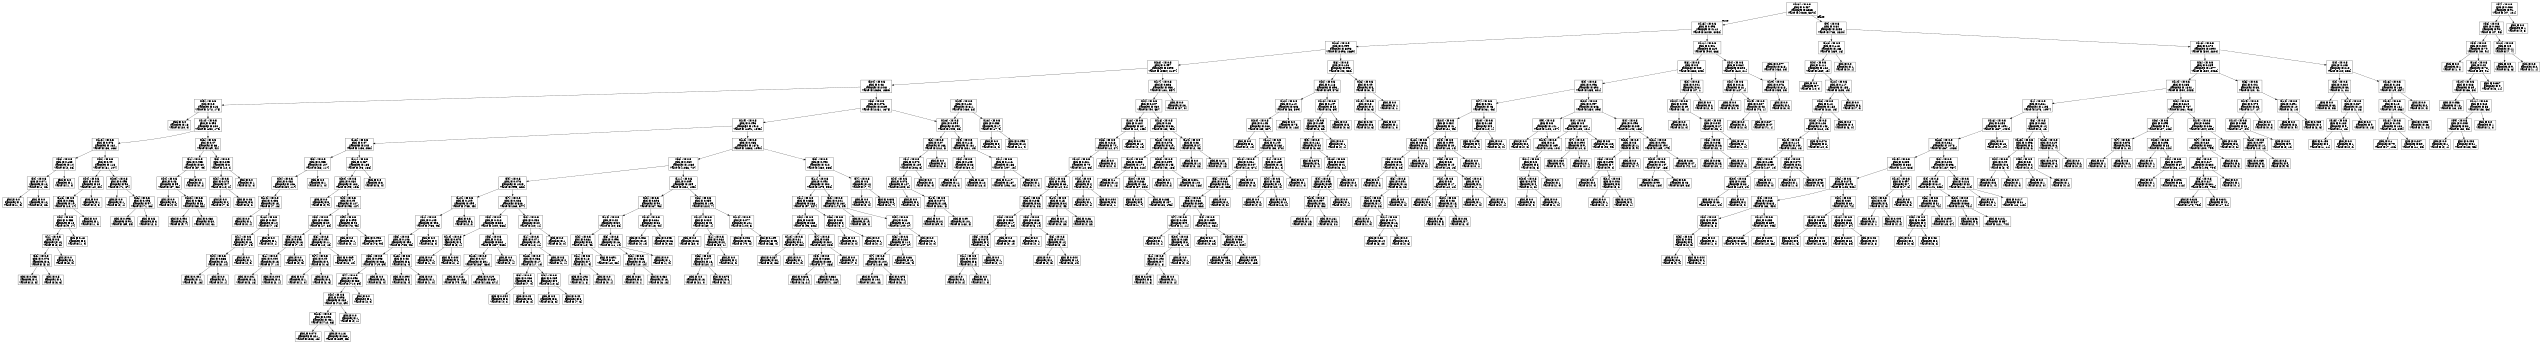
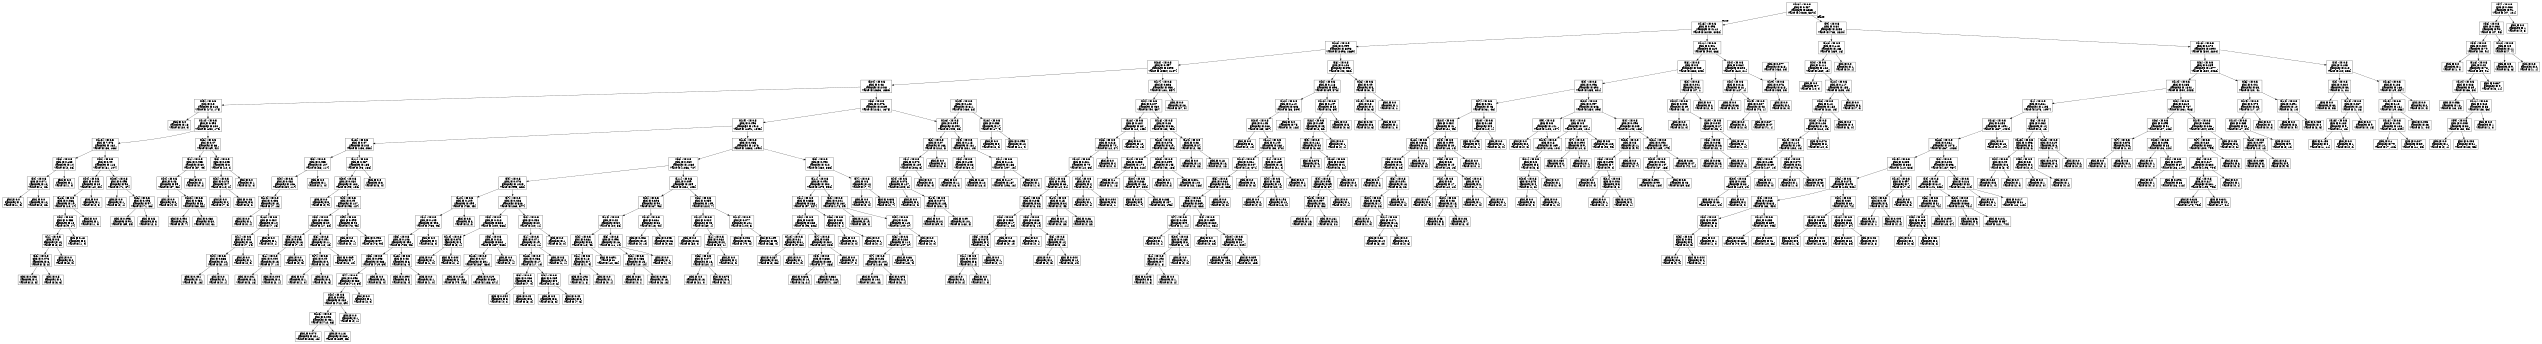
(105, 144) -> (105, 144)
